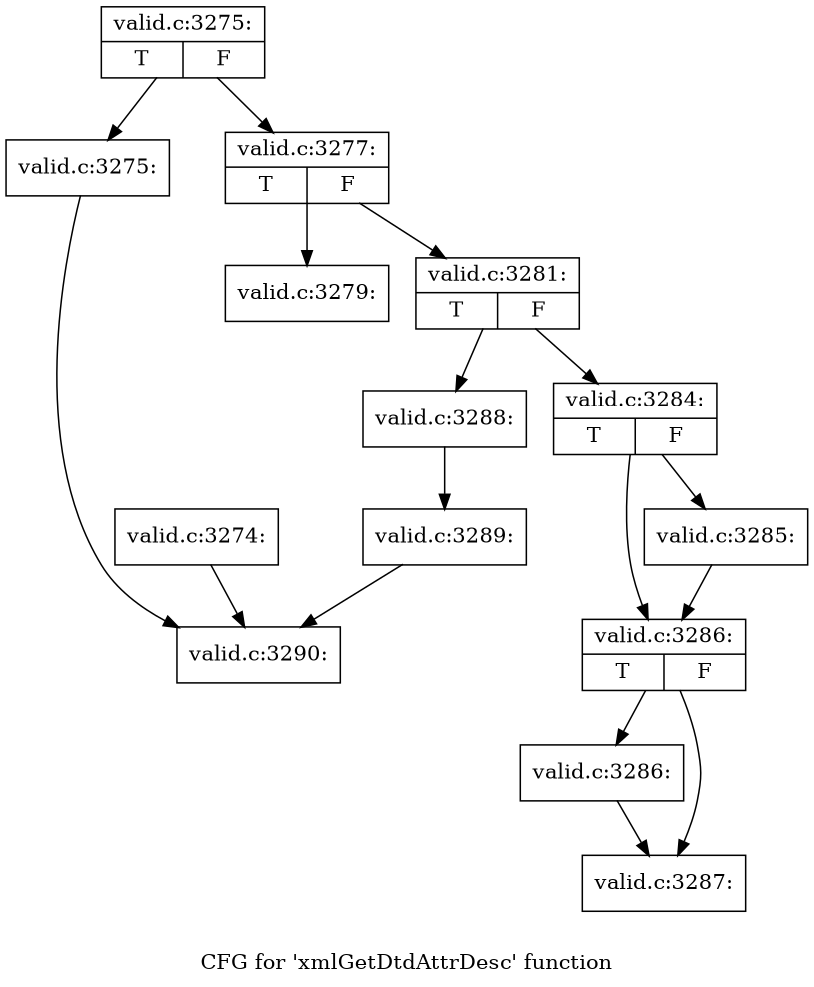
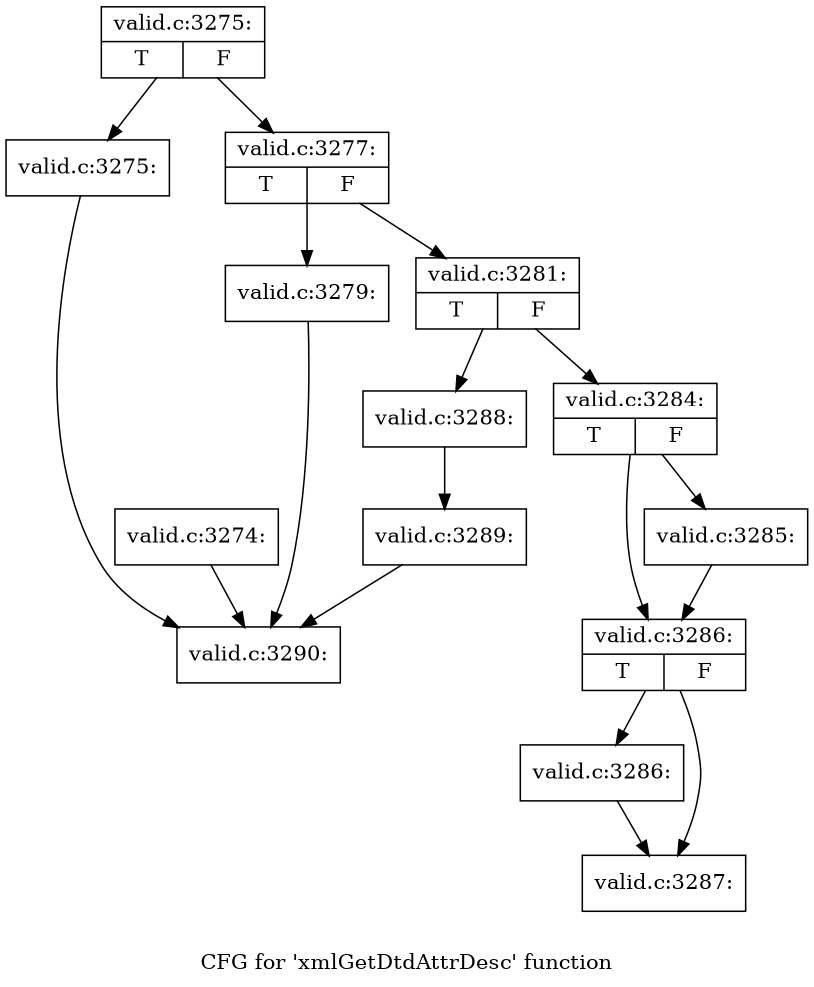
none -> (305, 469)
